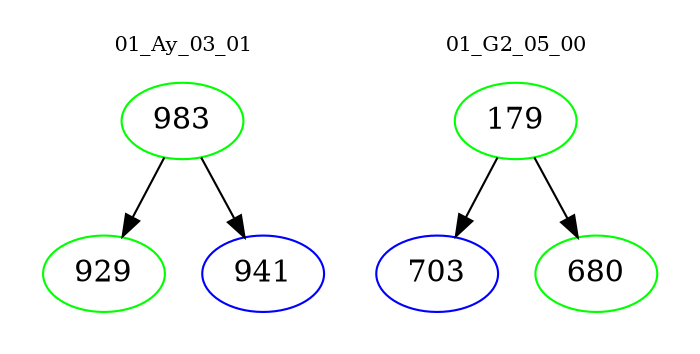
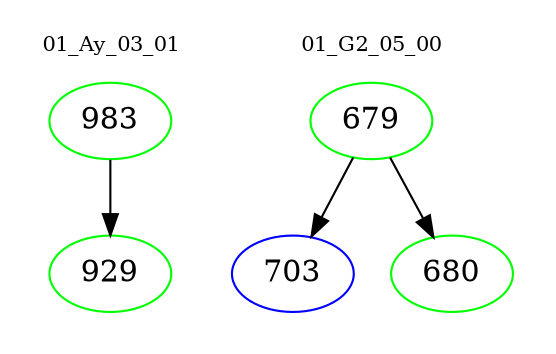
(516, 121) -> (371, 121)
(263, 274) -> none
